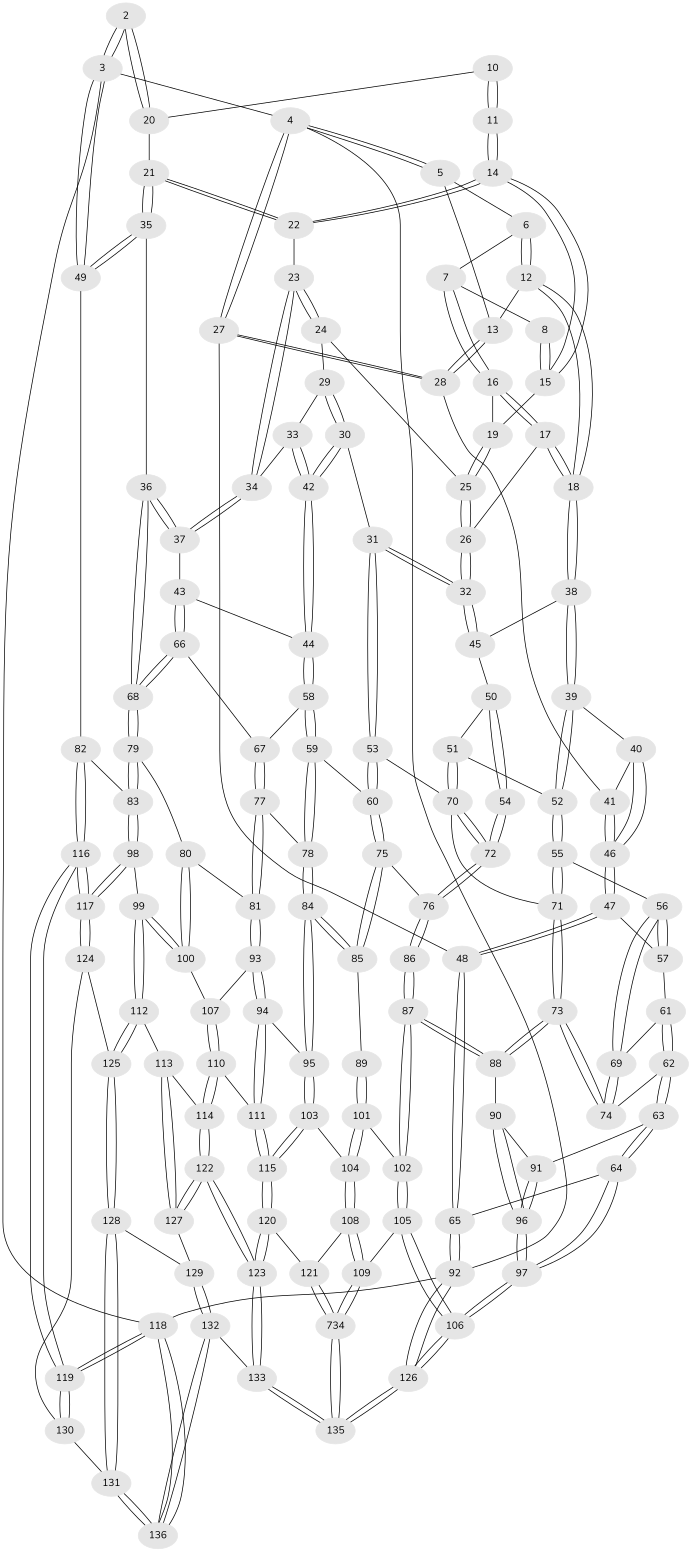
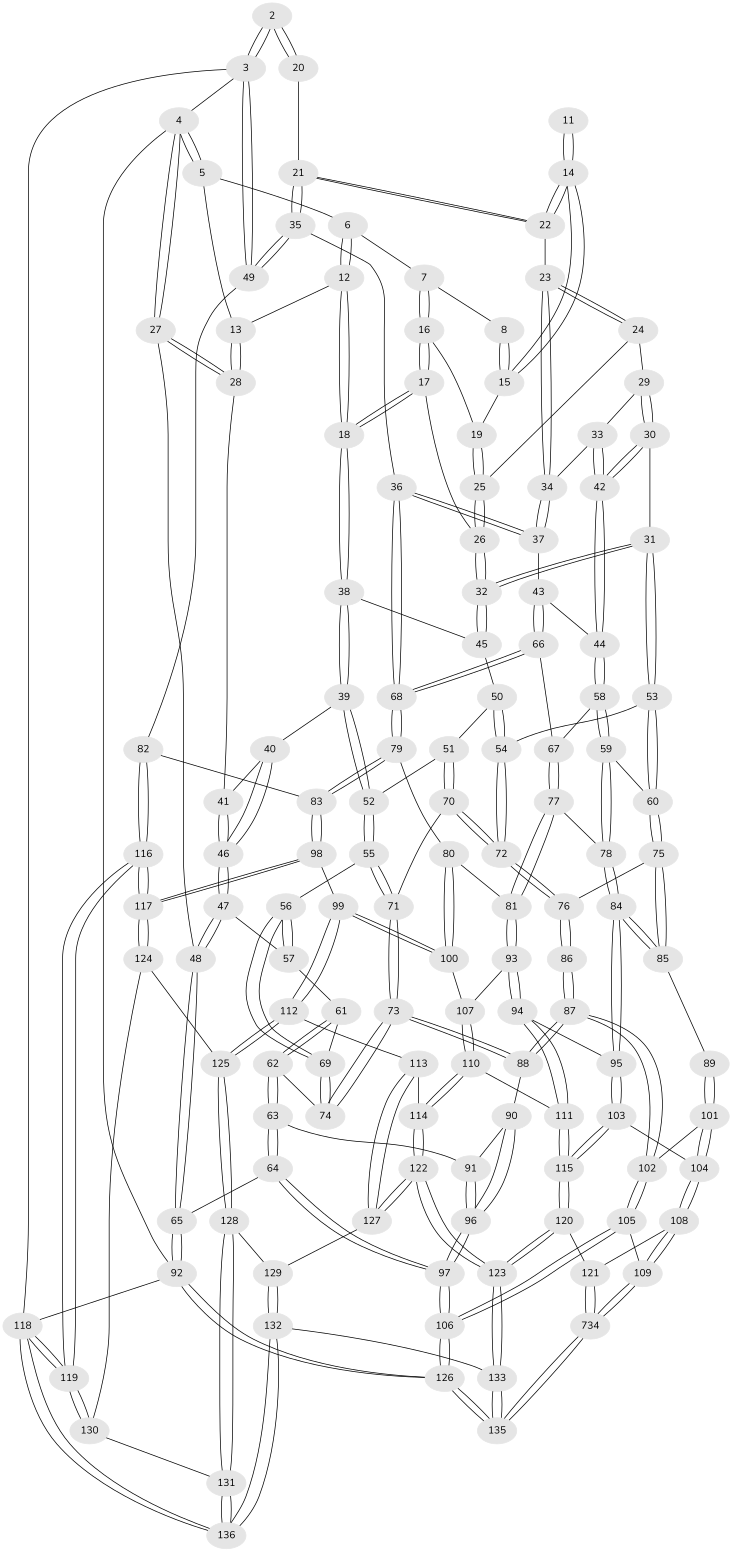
(493, 68) -> none
(409, 773) -> (586, 722)
